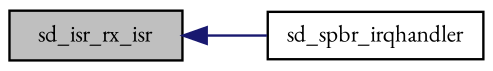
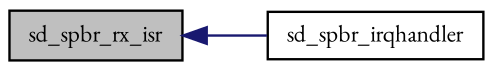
(96, 36) -> (96, 36)
